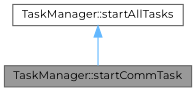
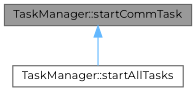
(98, 51) -> (98, 51)
